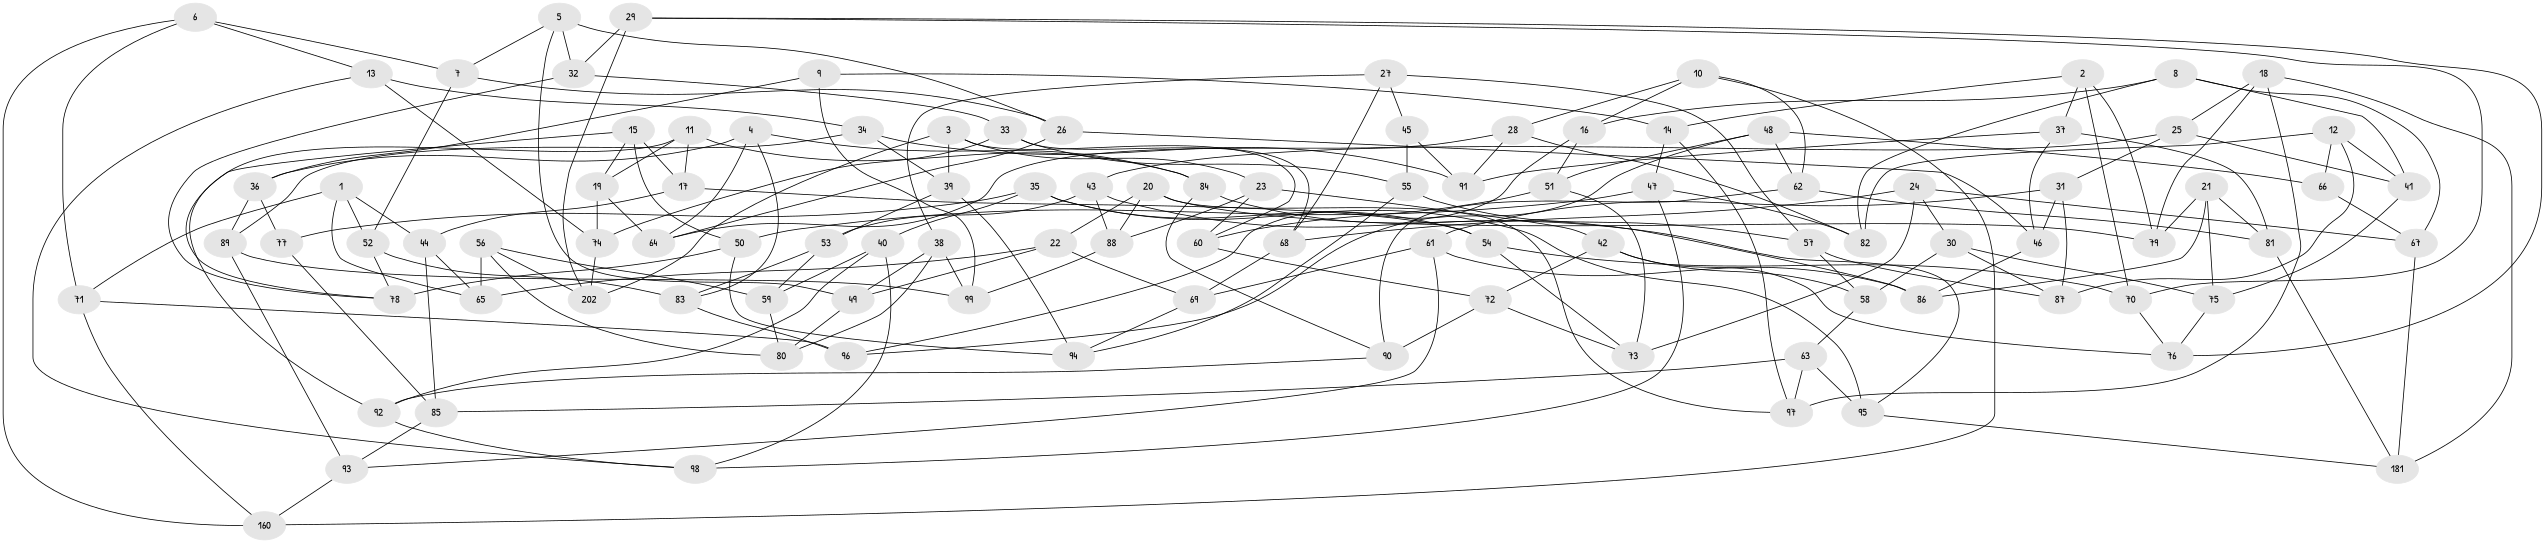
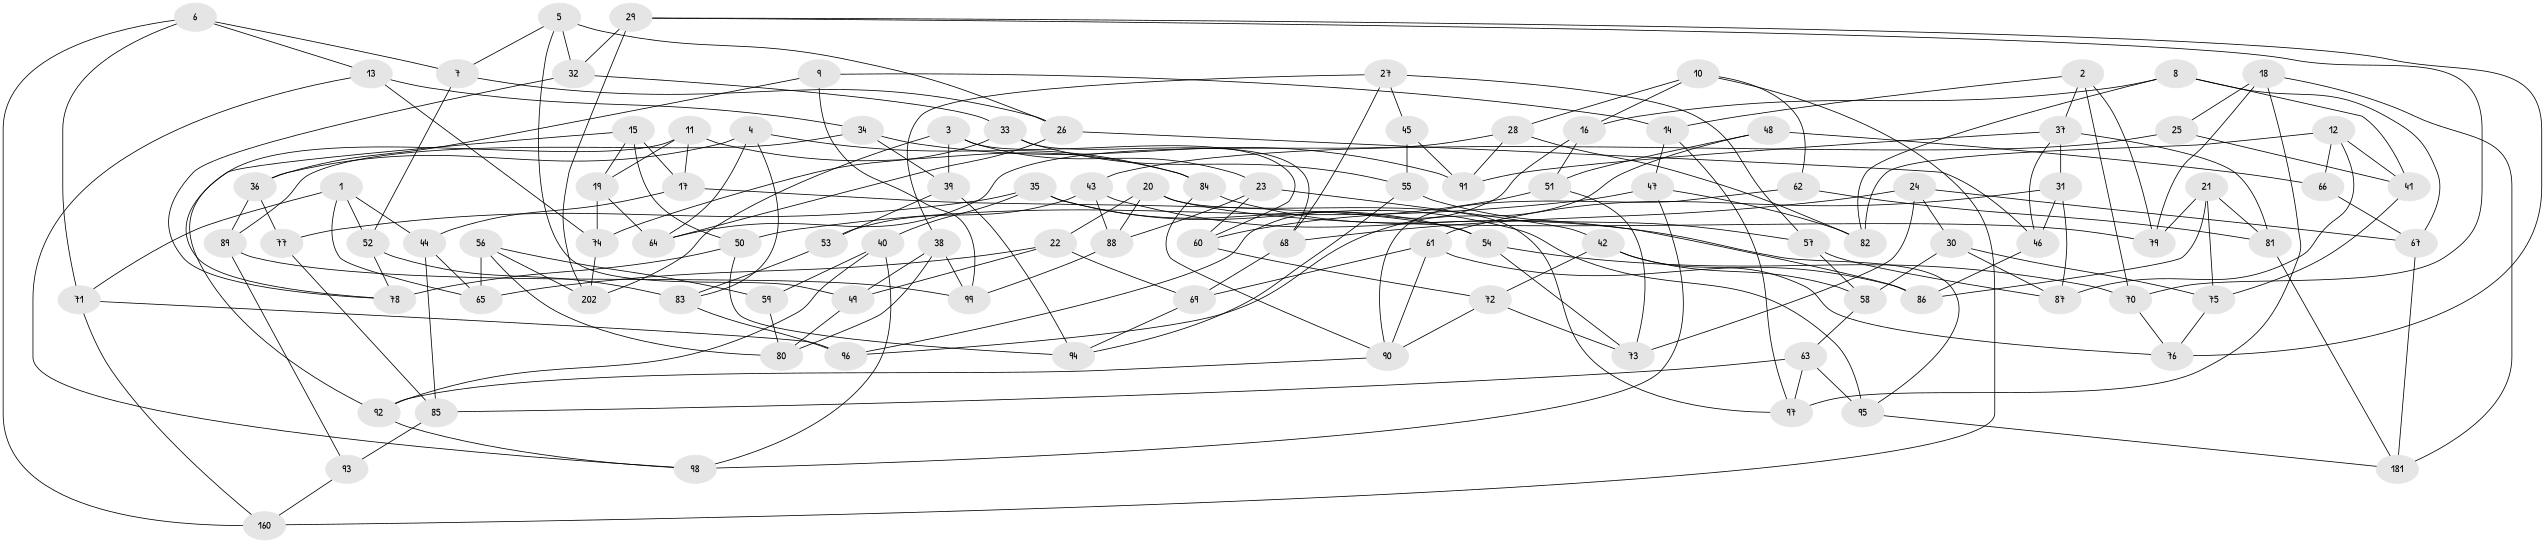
(2125, 156) -> (2061, 159)
(1784, 159) -> none
(793, 275) -> none
(953, 428) -> (1409, 300)
